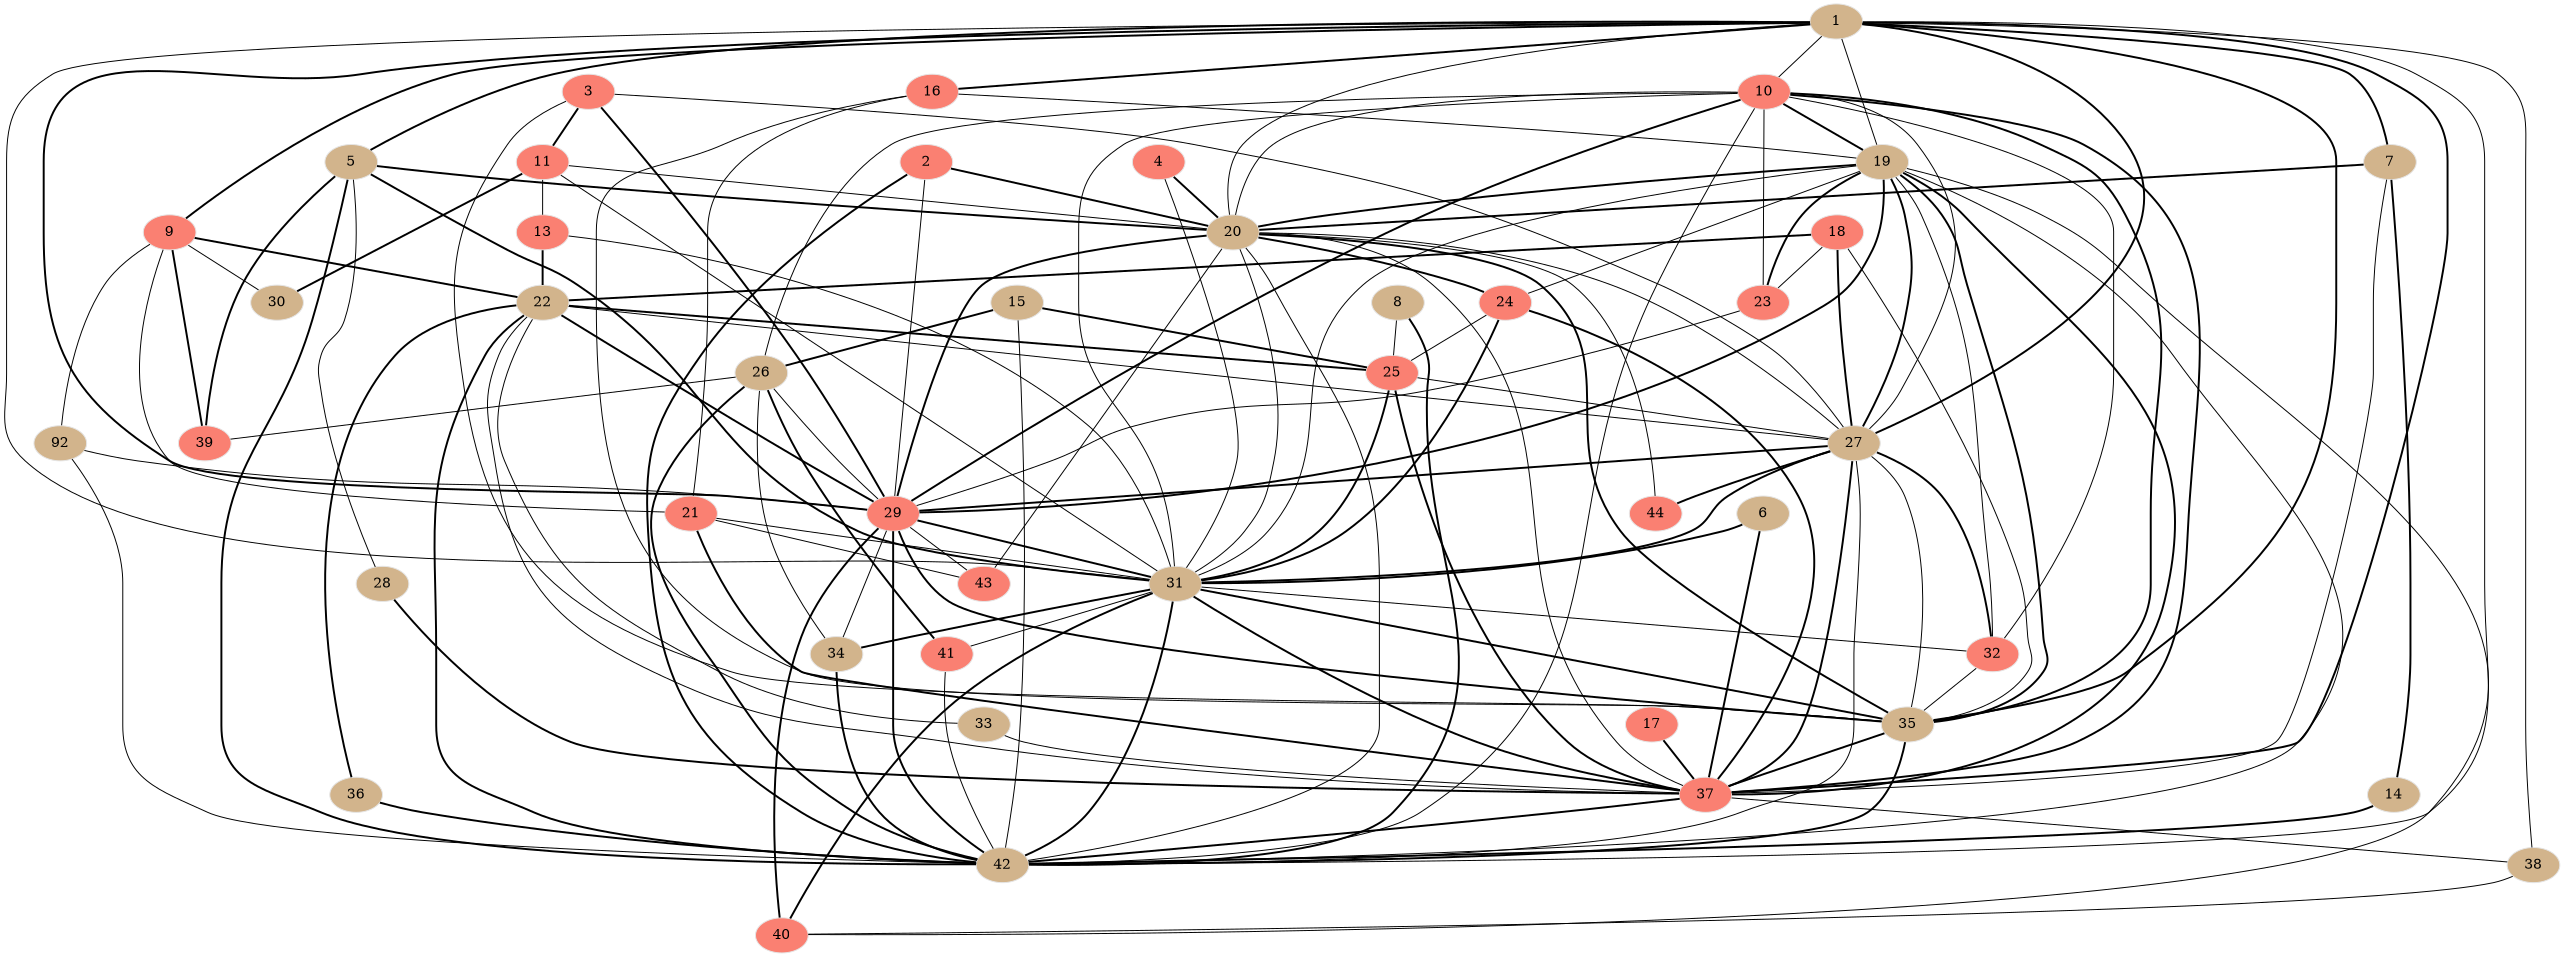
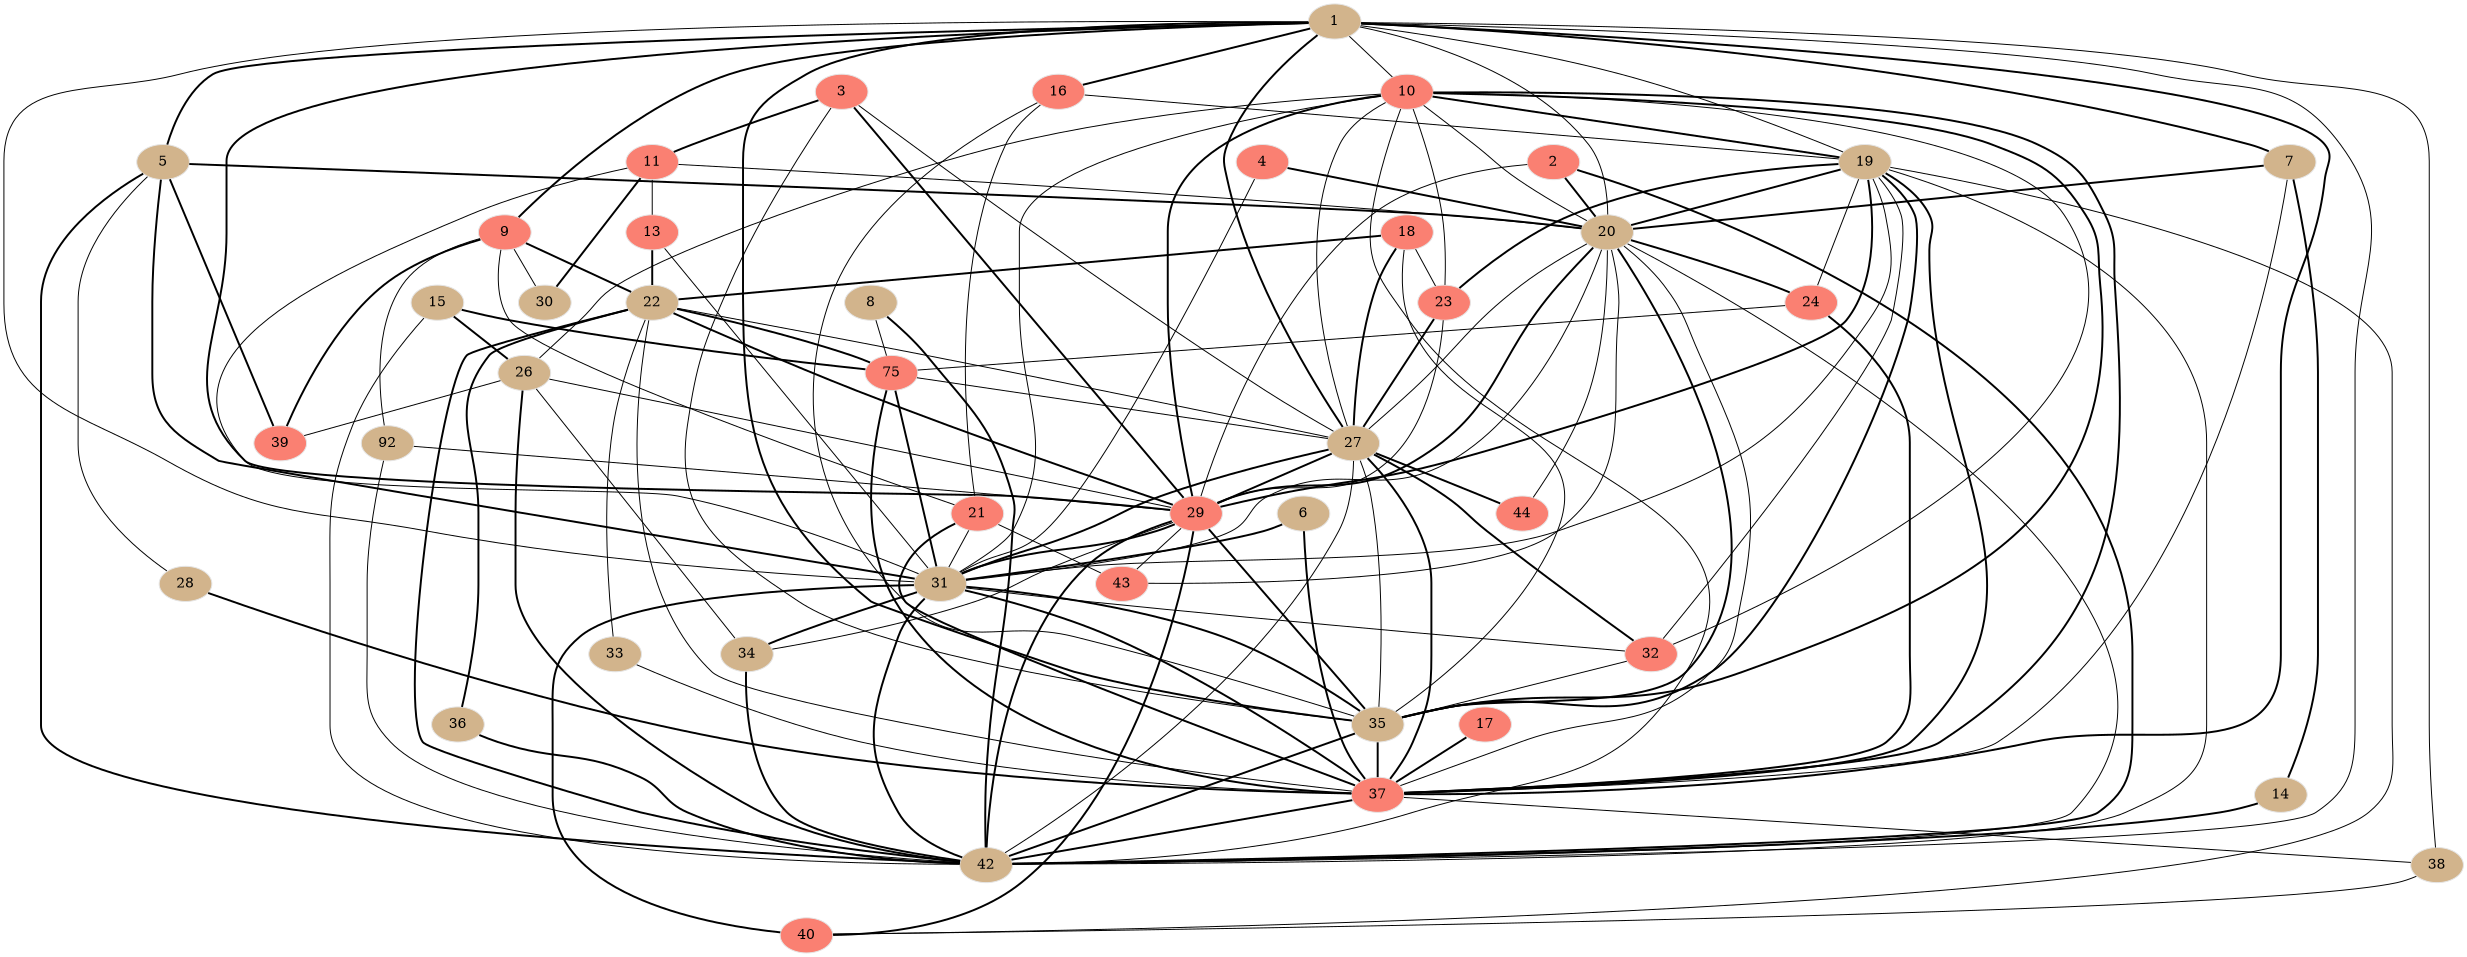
(1908, 305) -> (1399, 373)
(1392, 373) -> (891, 373)
(1387, 495) -> none
(947, 654) -> none
